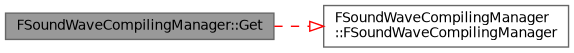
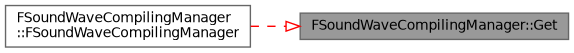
(292, 26) -> (268, 26)
